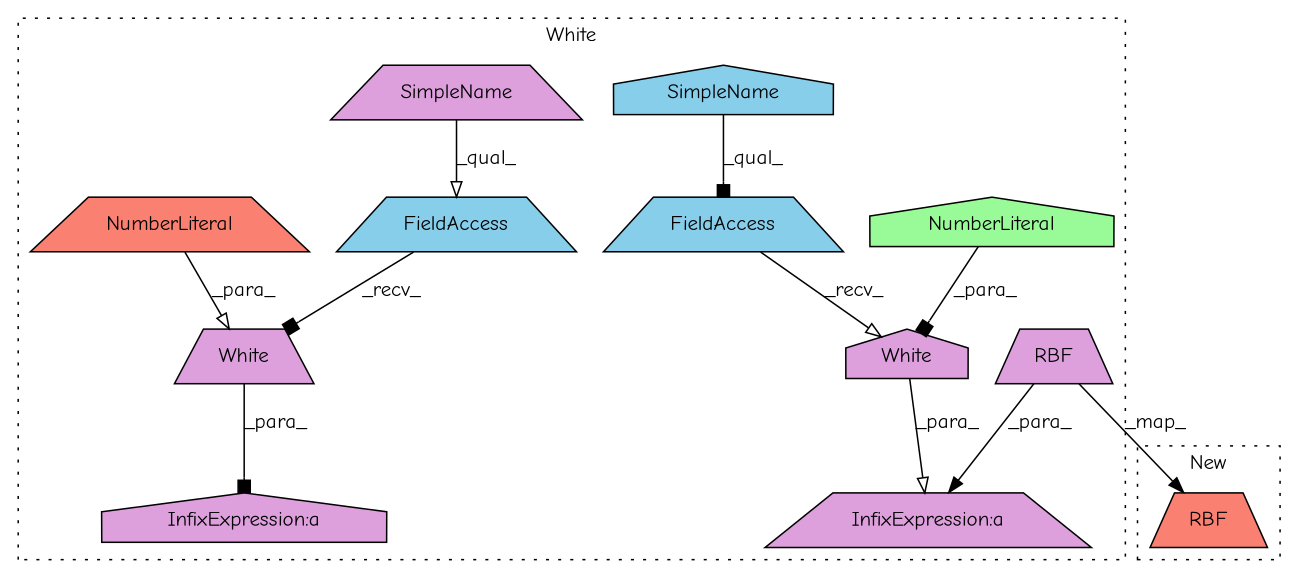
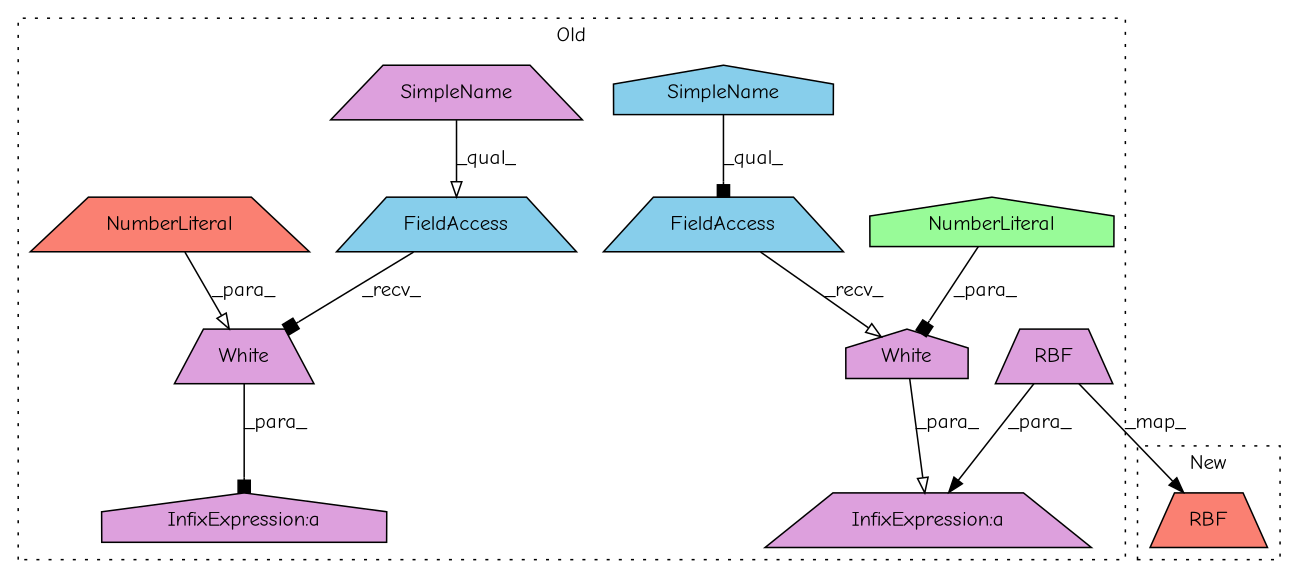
(572, 36) -> (572, 36)
